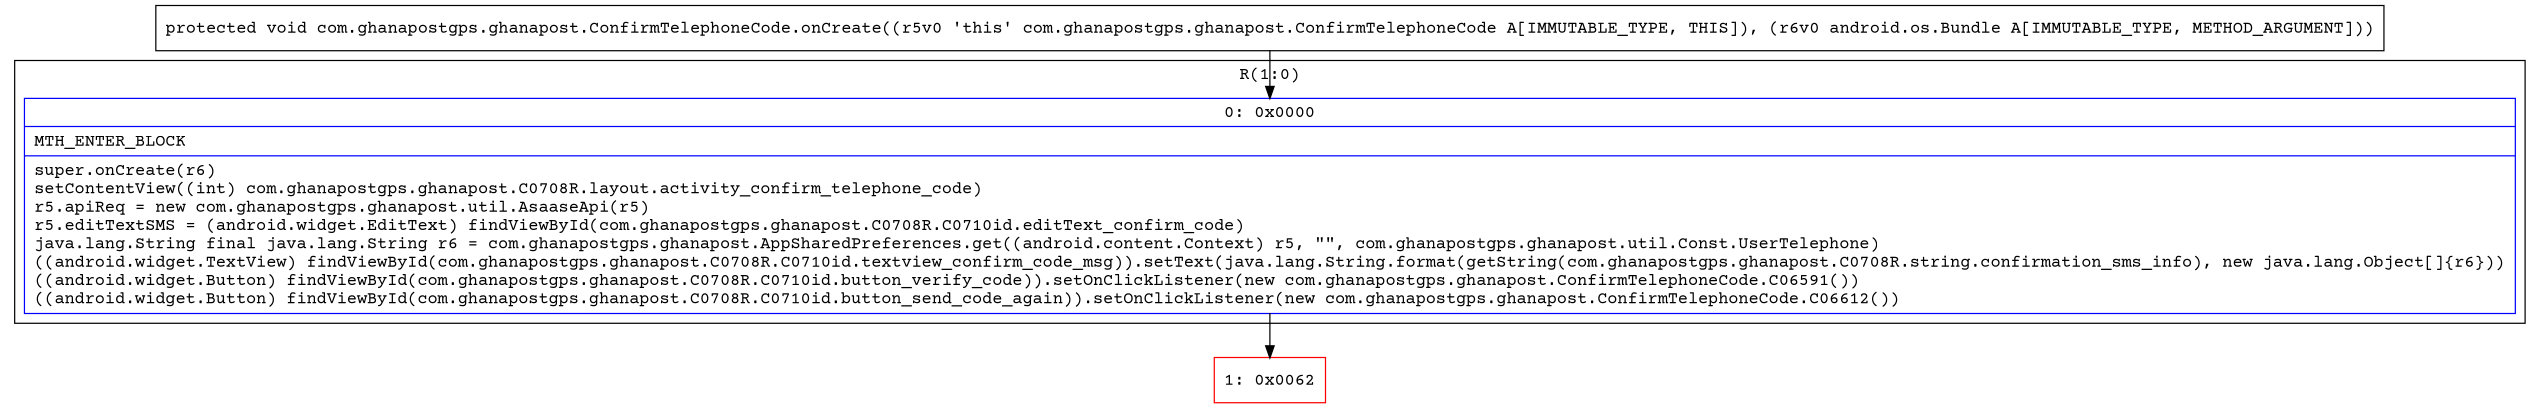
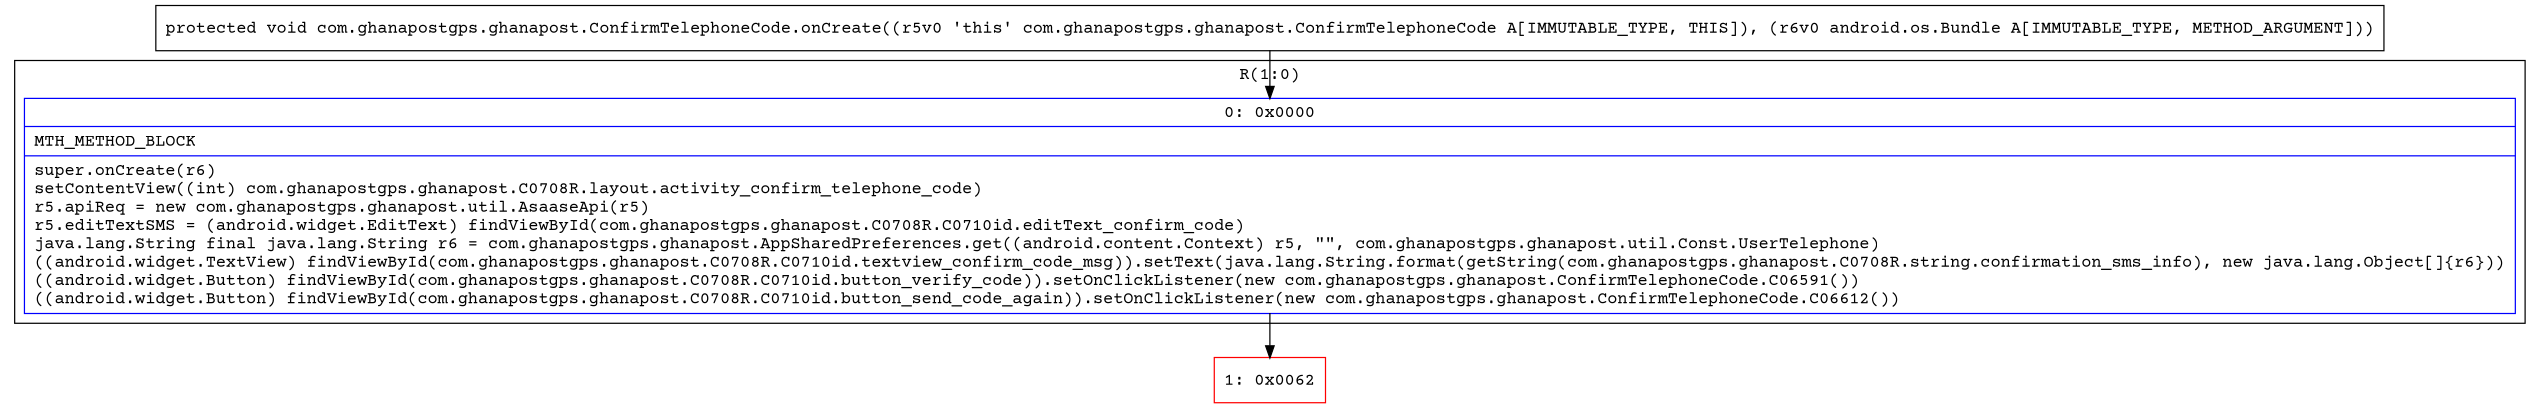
(110, 141) -> (116, 141)
